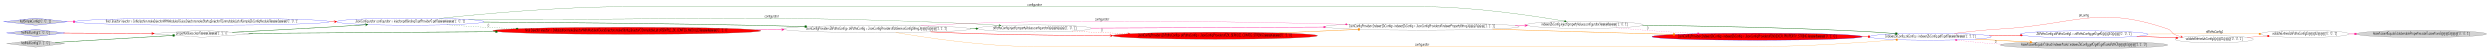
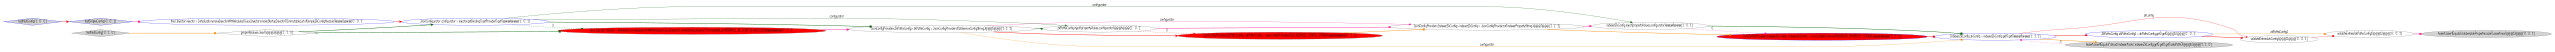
(108, 33) -> (64, 22)
(114, 39) -> (172, 33)
